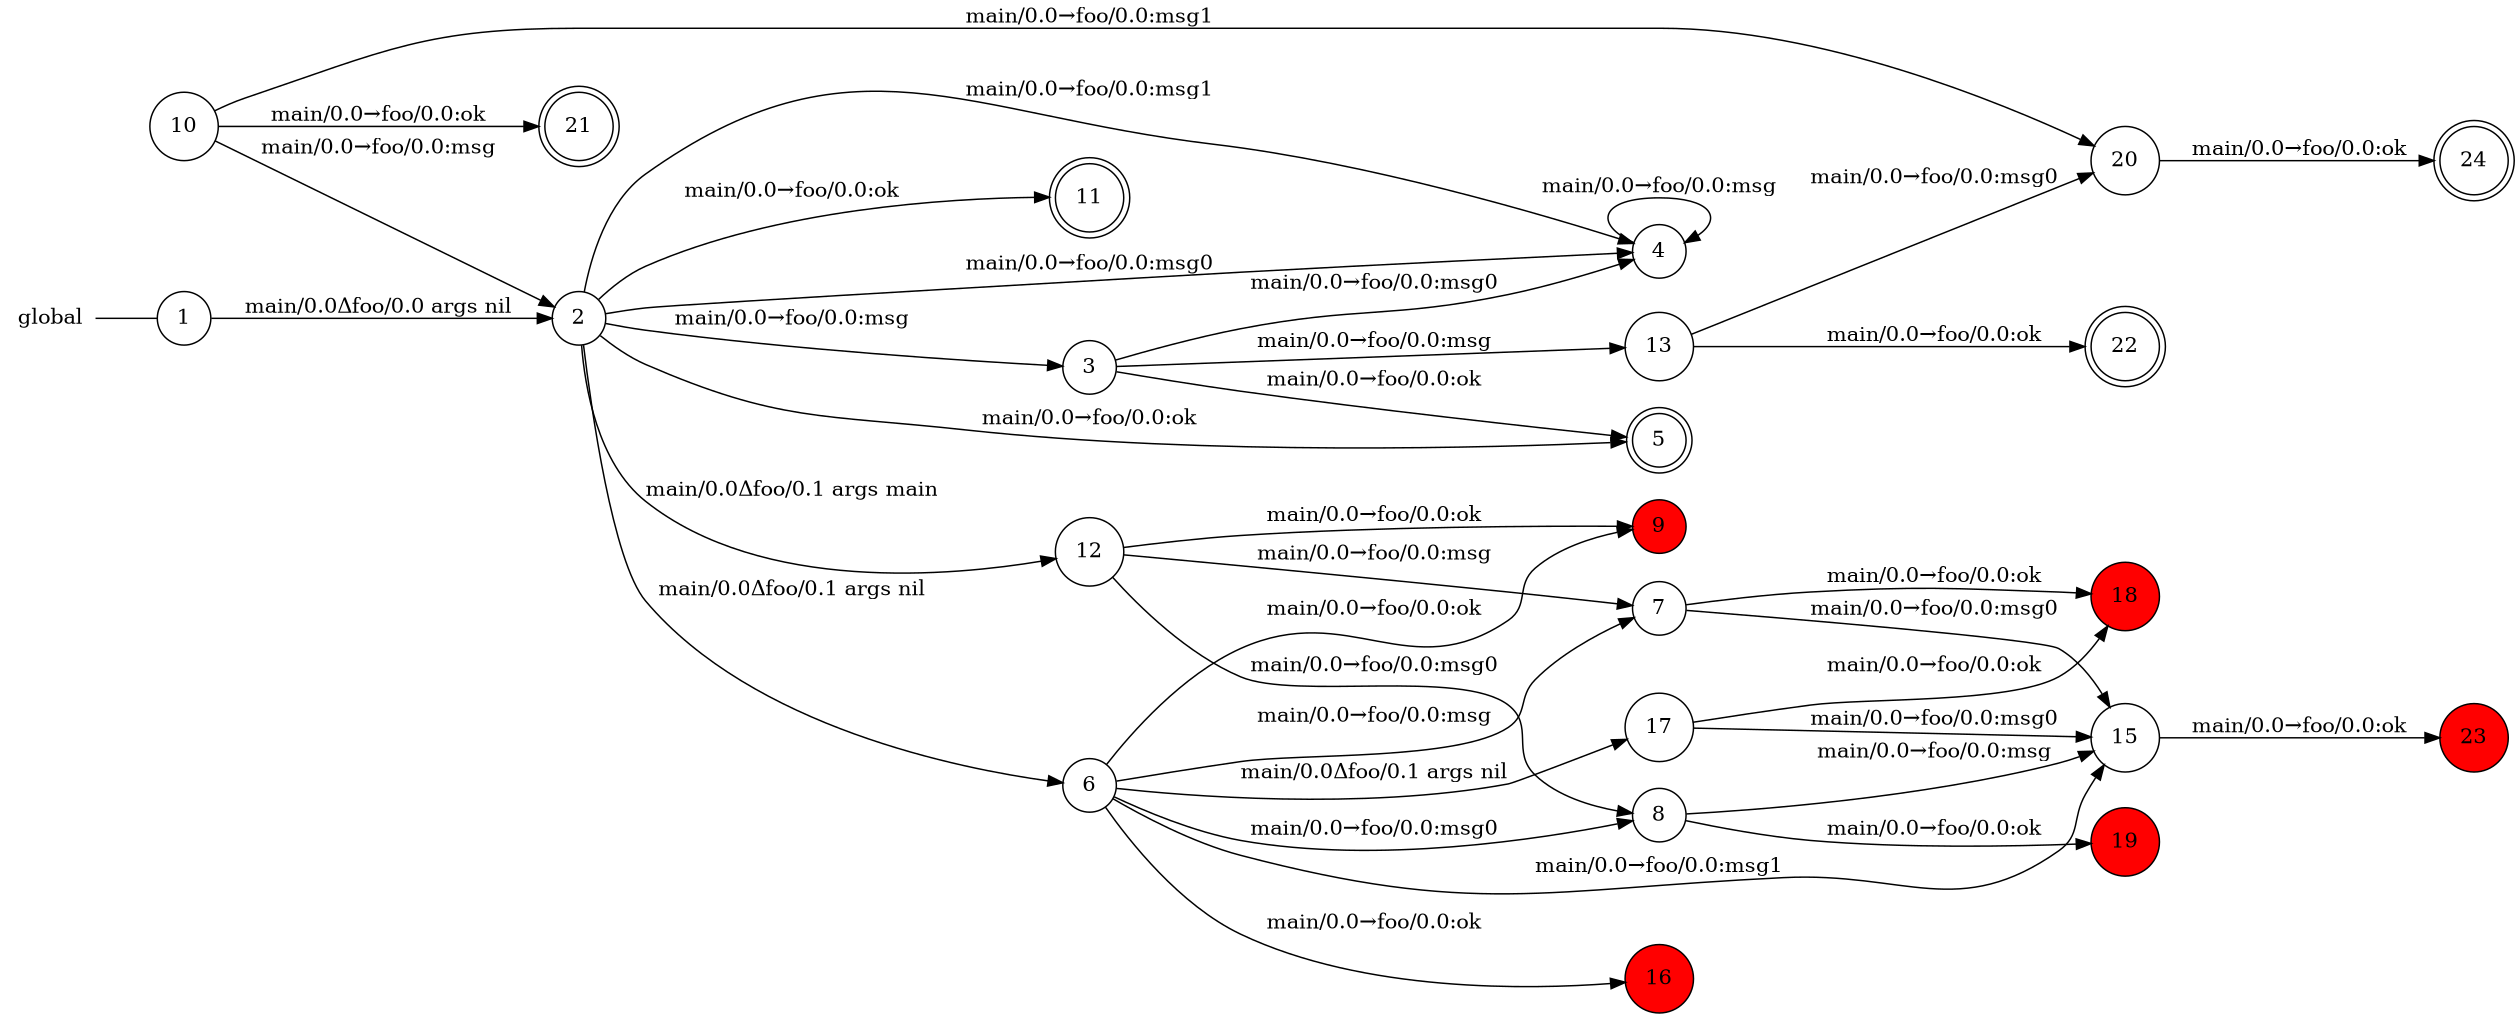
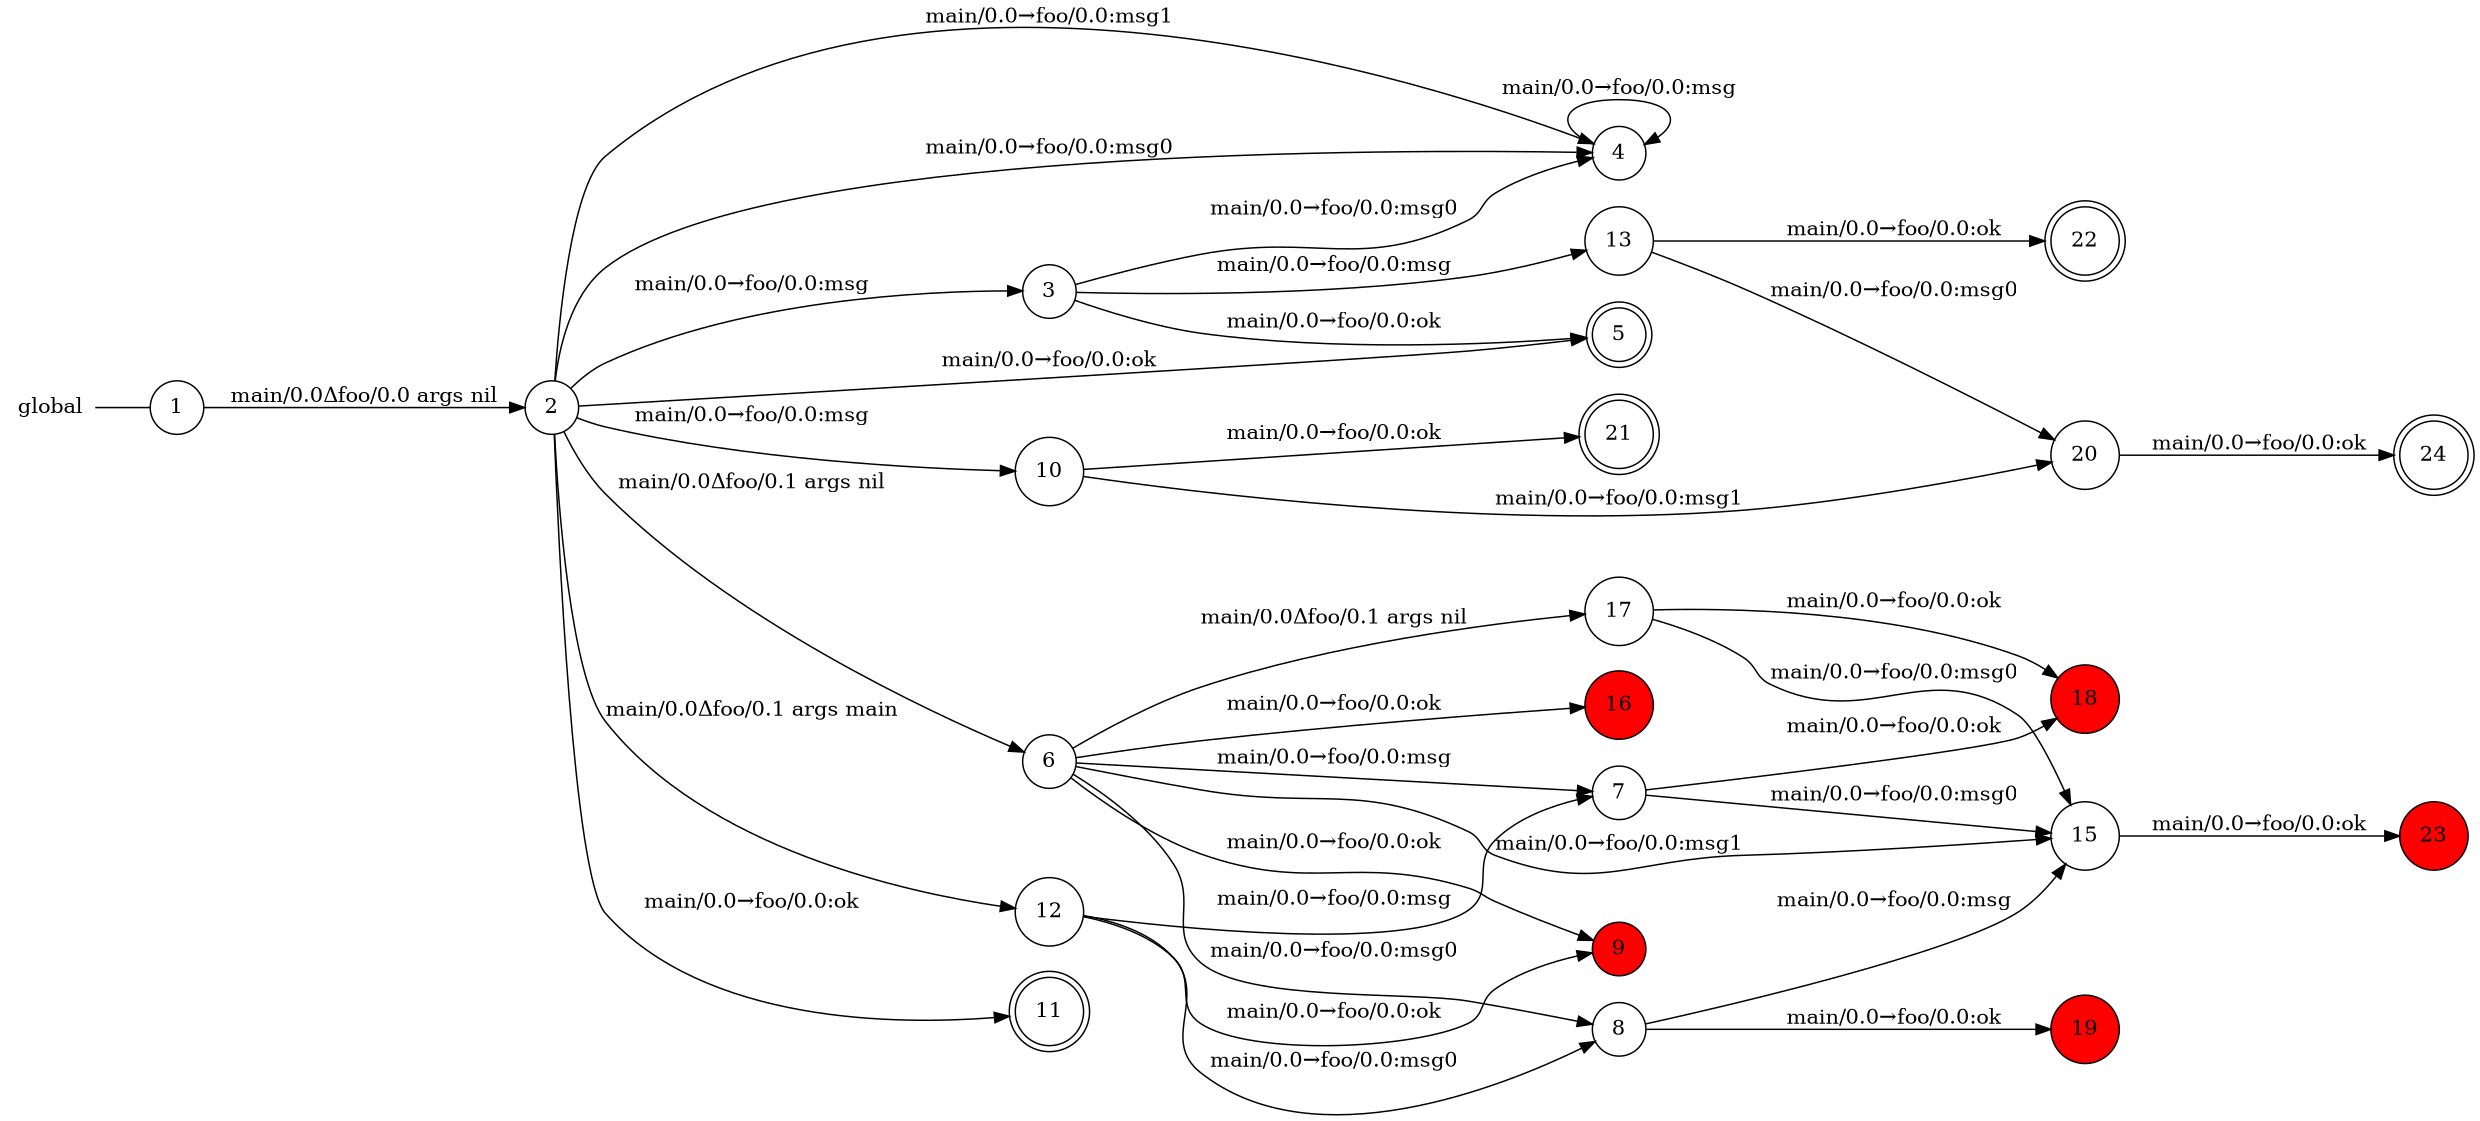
(378, 221) -> (787, 456)
